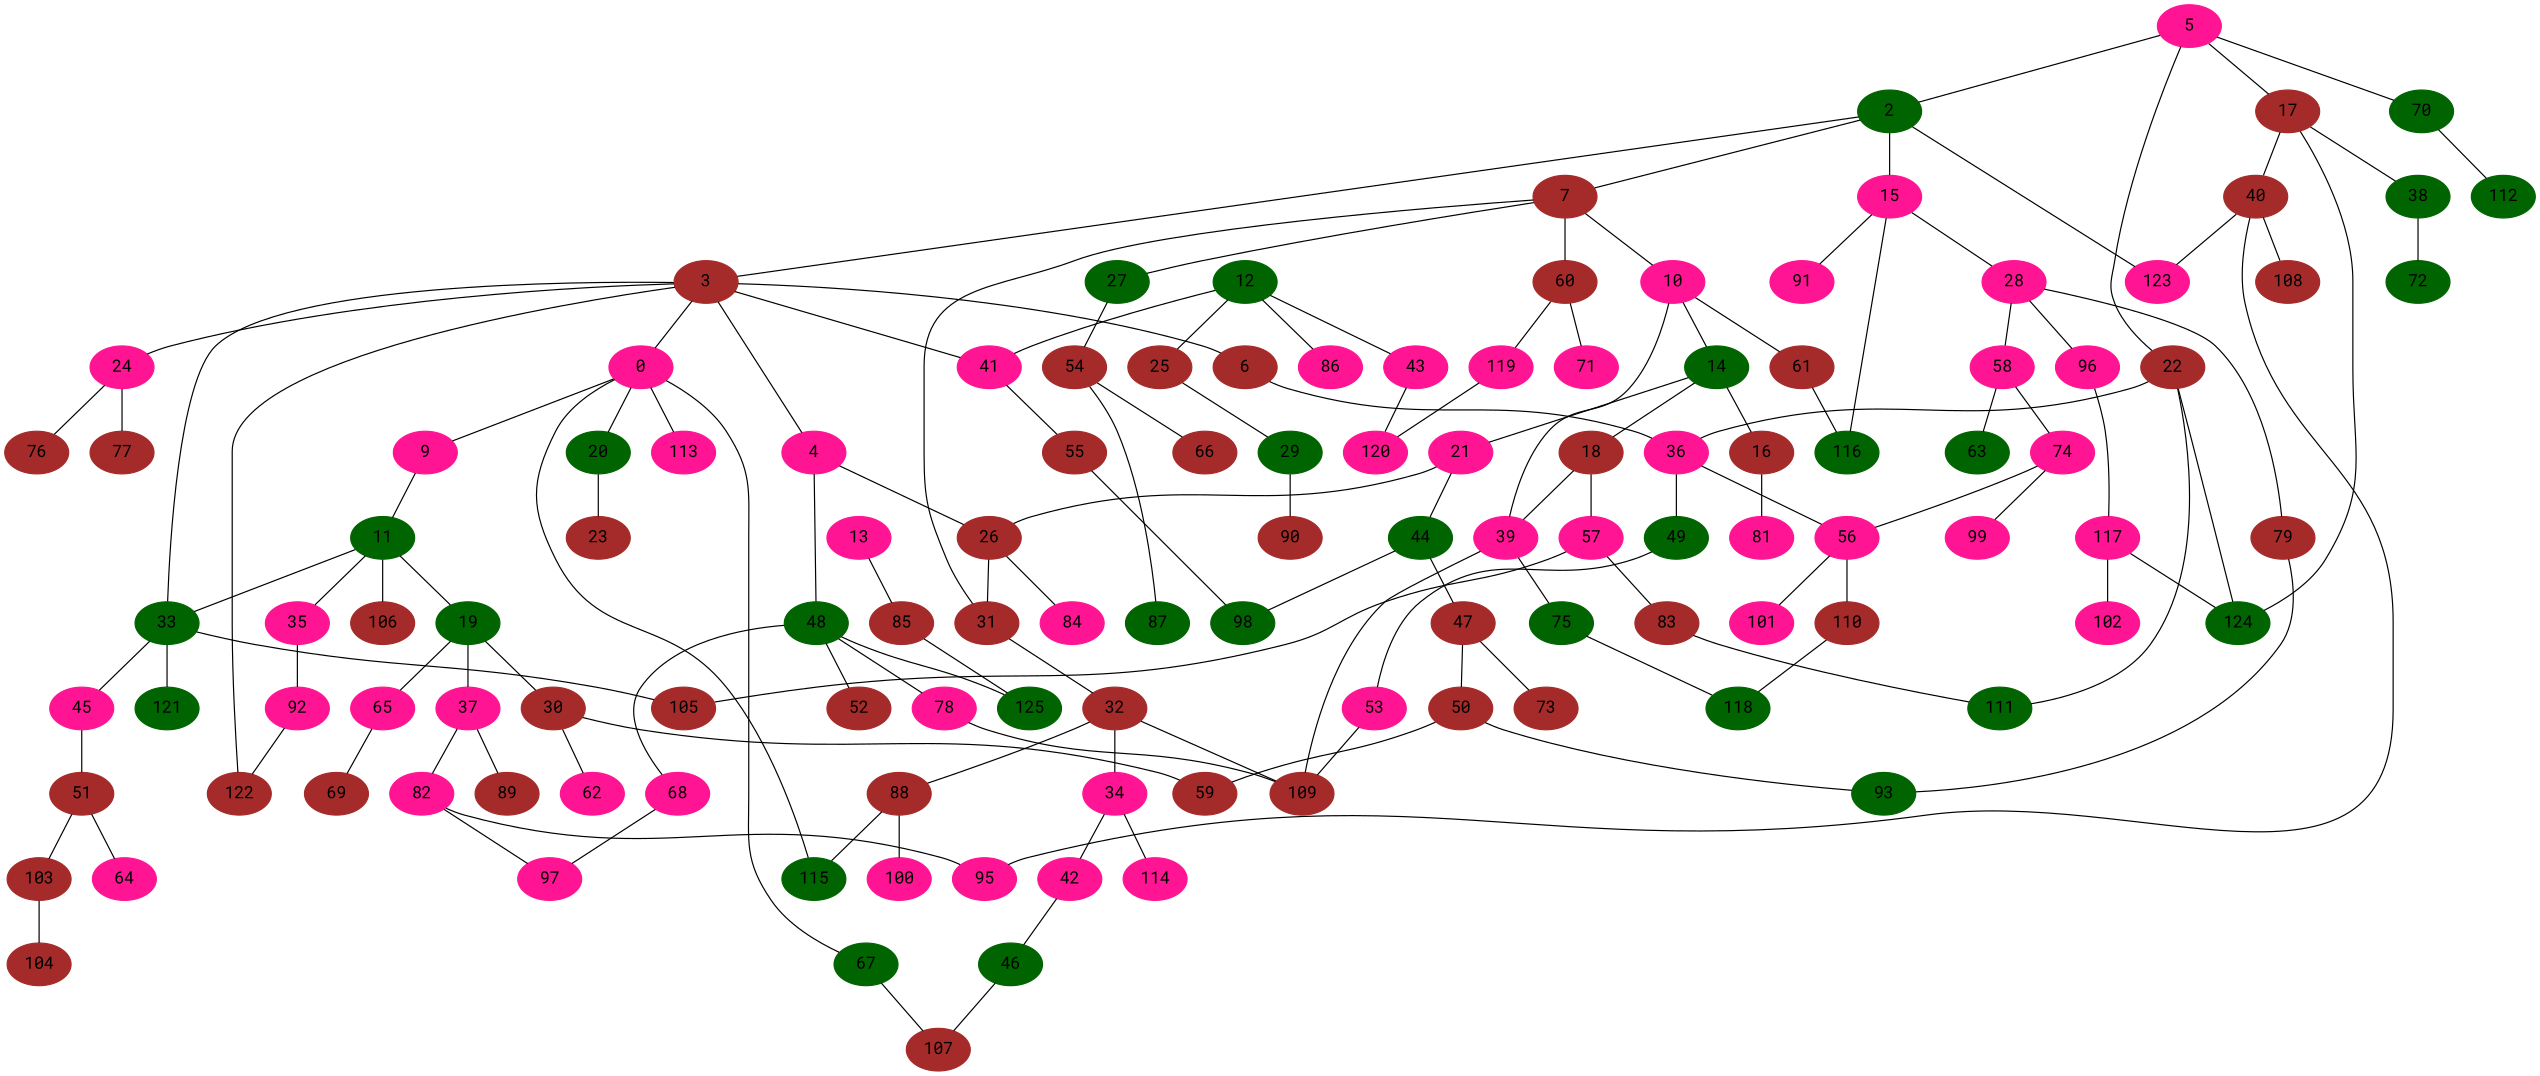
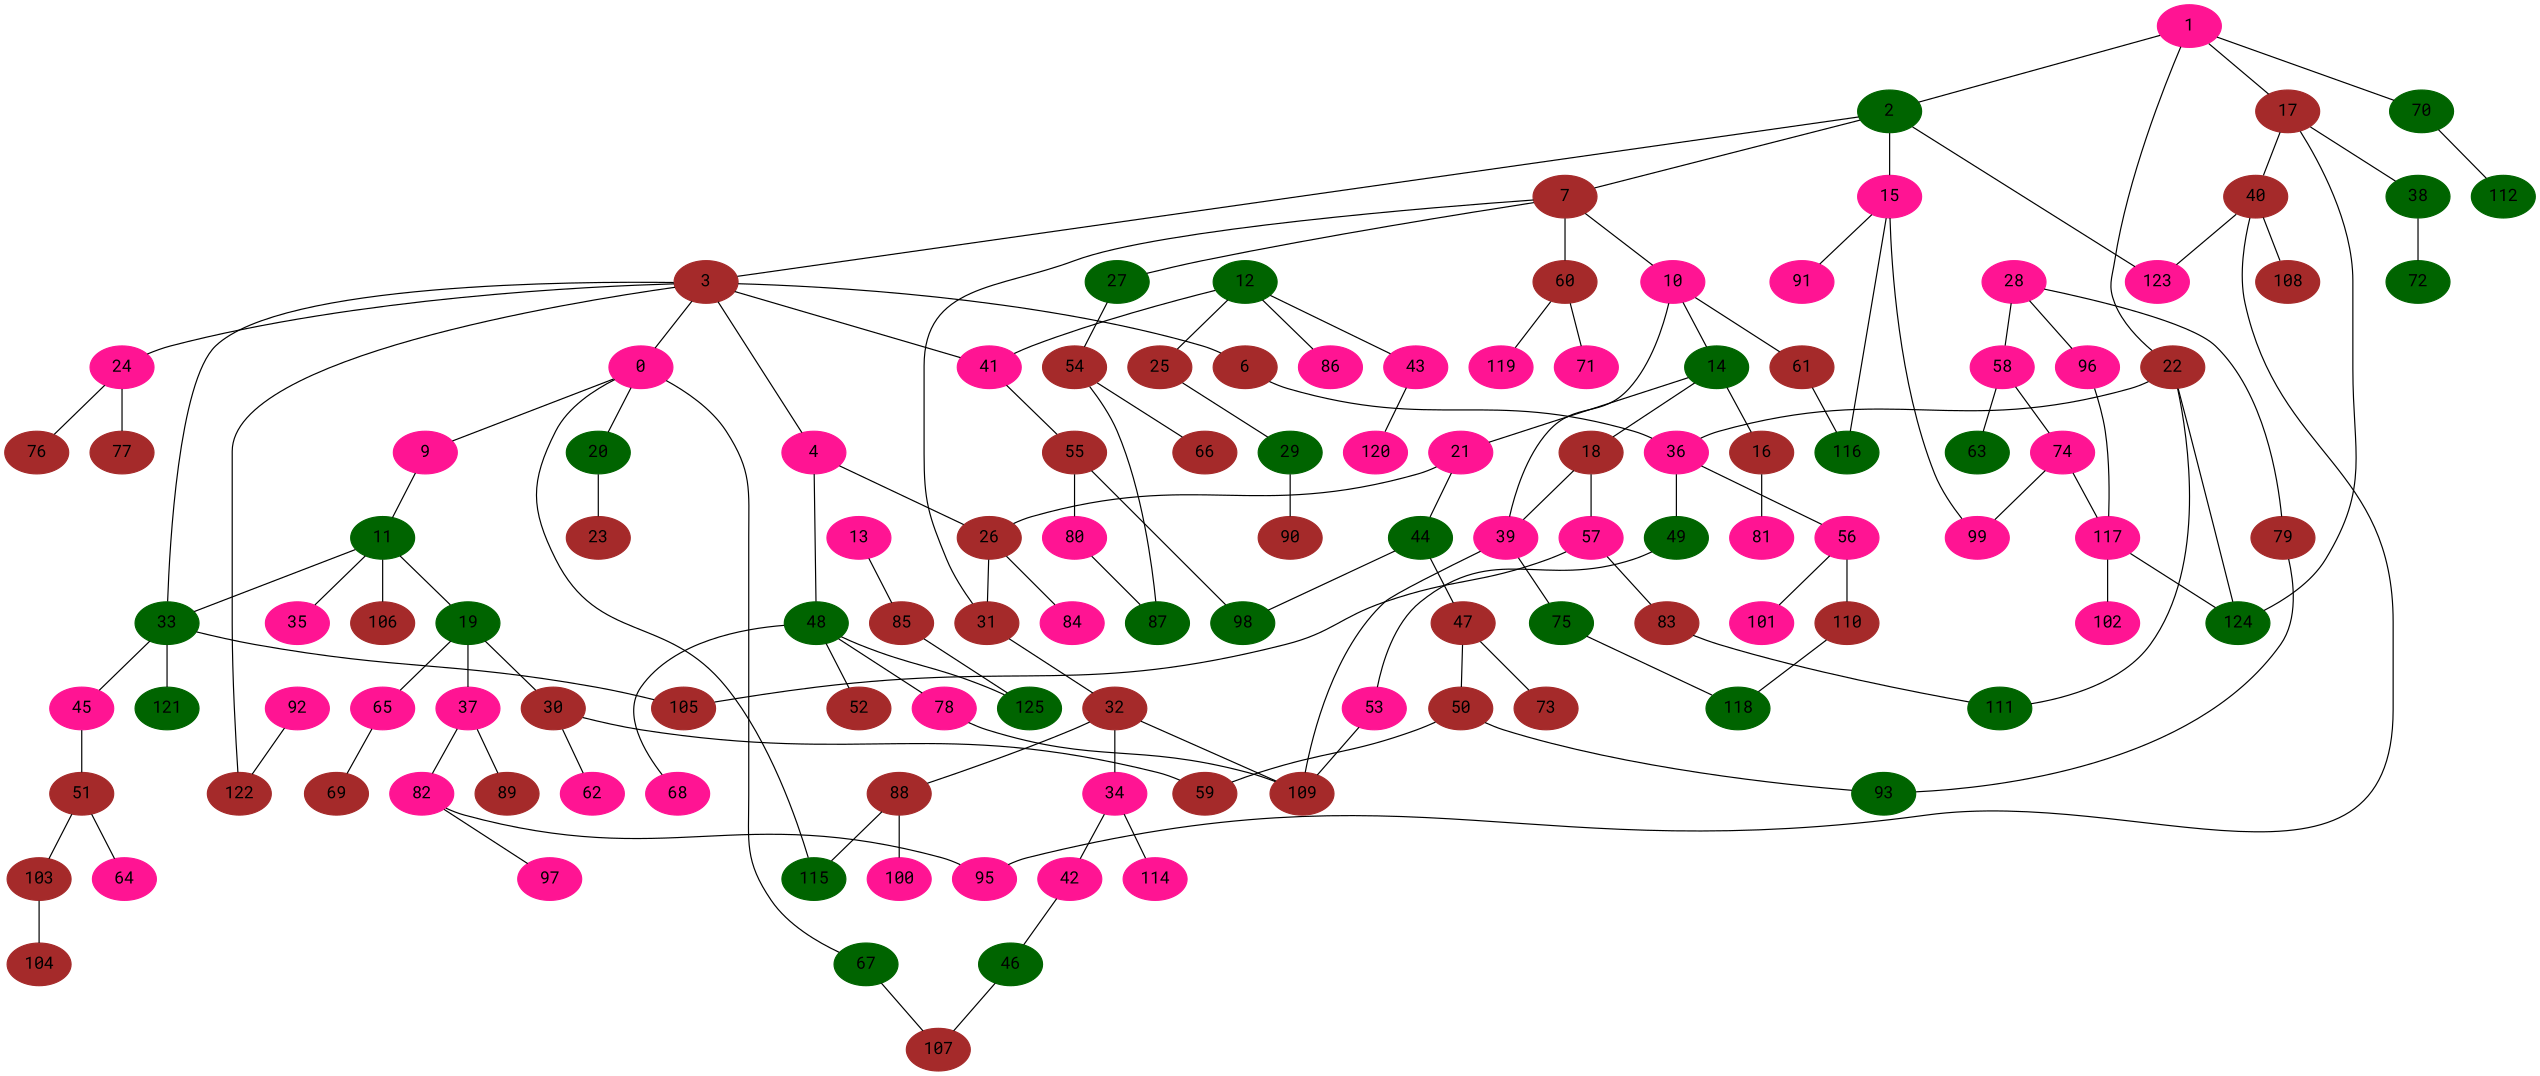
(2189, 26) -> (2189, 26)
(1952, 239) -> (1907, 374)
(1451, 402) -> none
(684, 453) -> none
(1957, 498) -> (2085, 495)
none -> (1075, 538)
(297, 666) -> none
(624, 830) -> none
